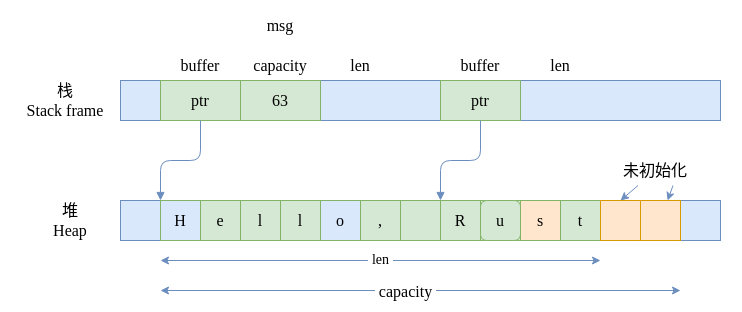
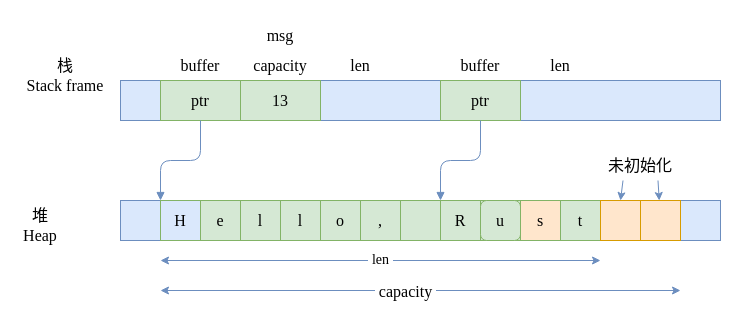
(281, 26) -> (281, 36)
(66, 100) -> (66, 75)
(281, 101) -> (281, 101)
(656, 171) -> (641, 166)
(71, 221) -> (41, 226)
(341, 221) -> (341, 221)
